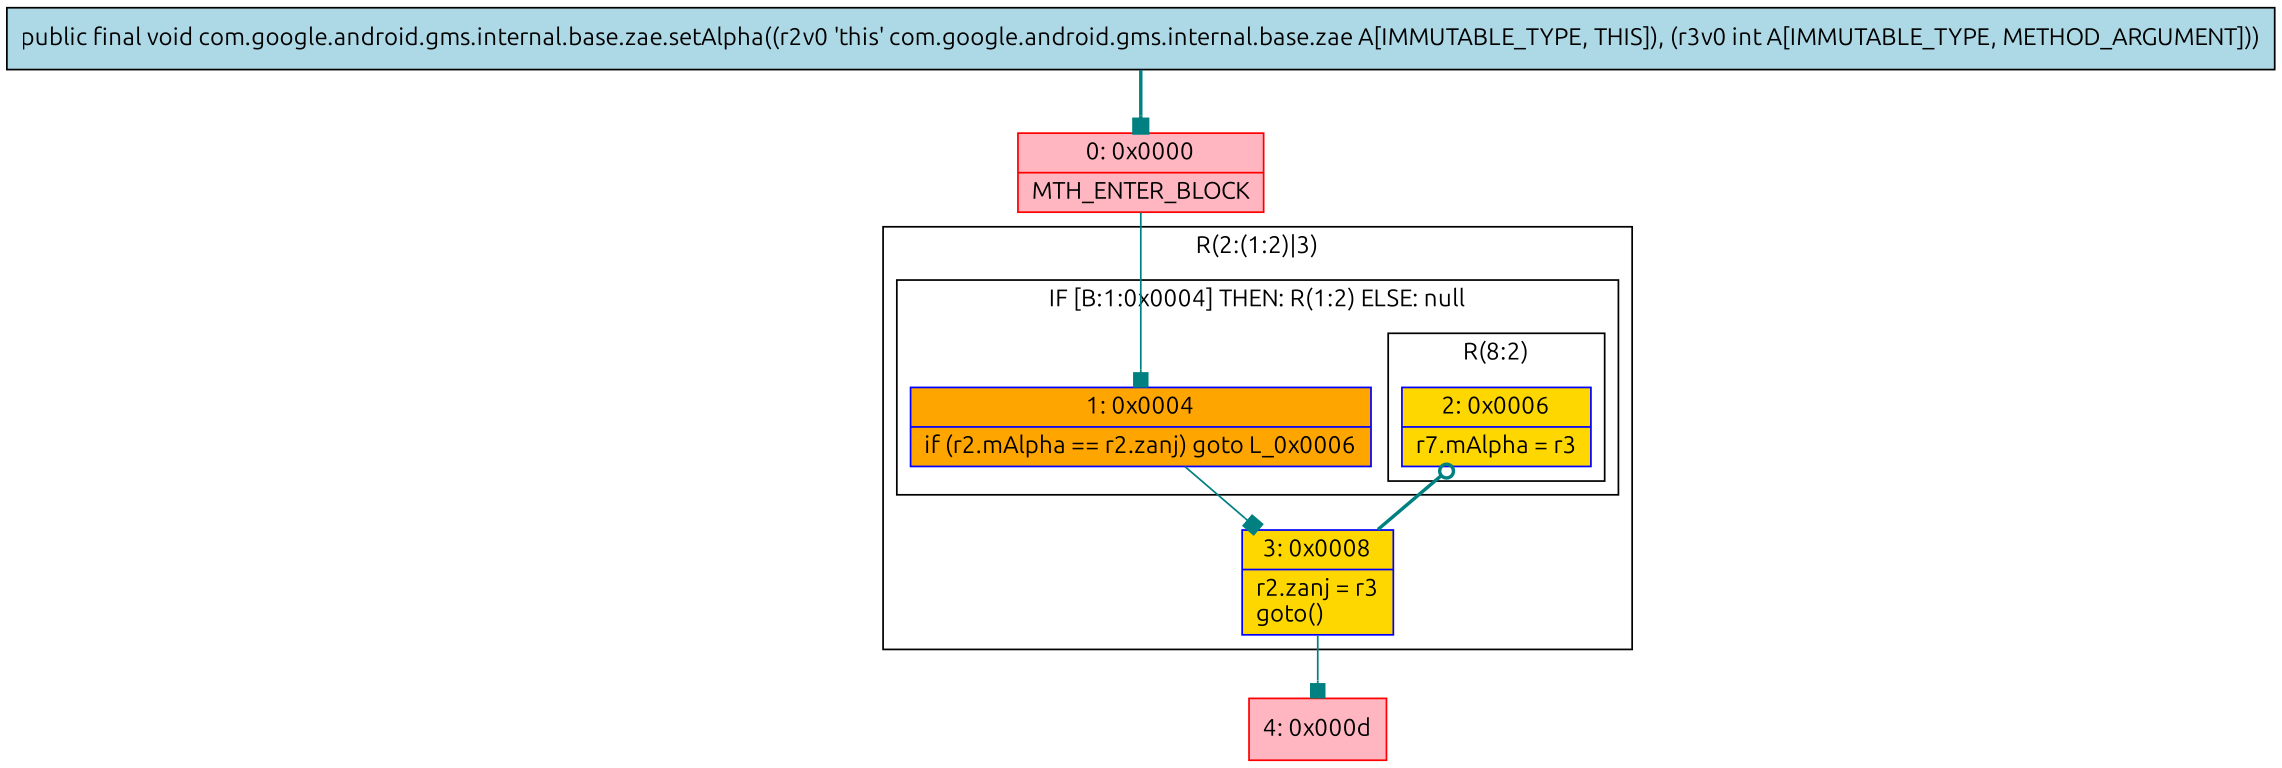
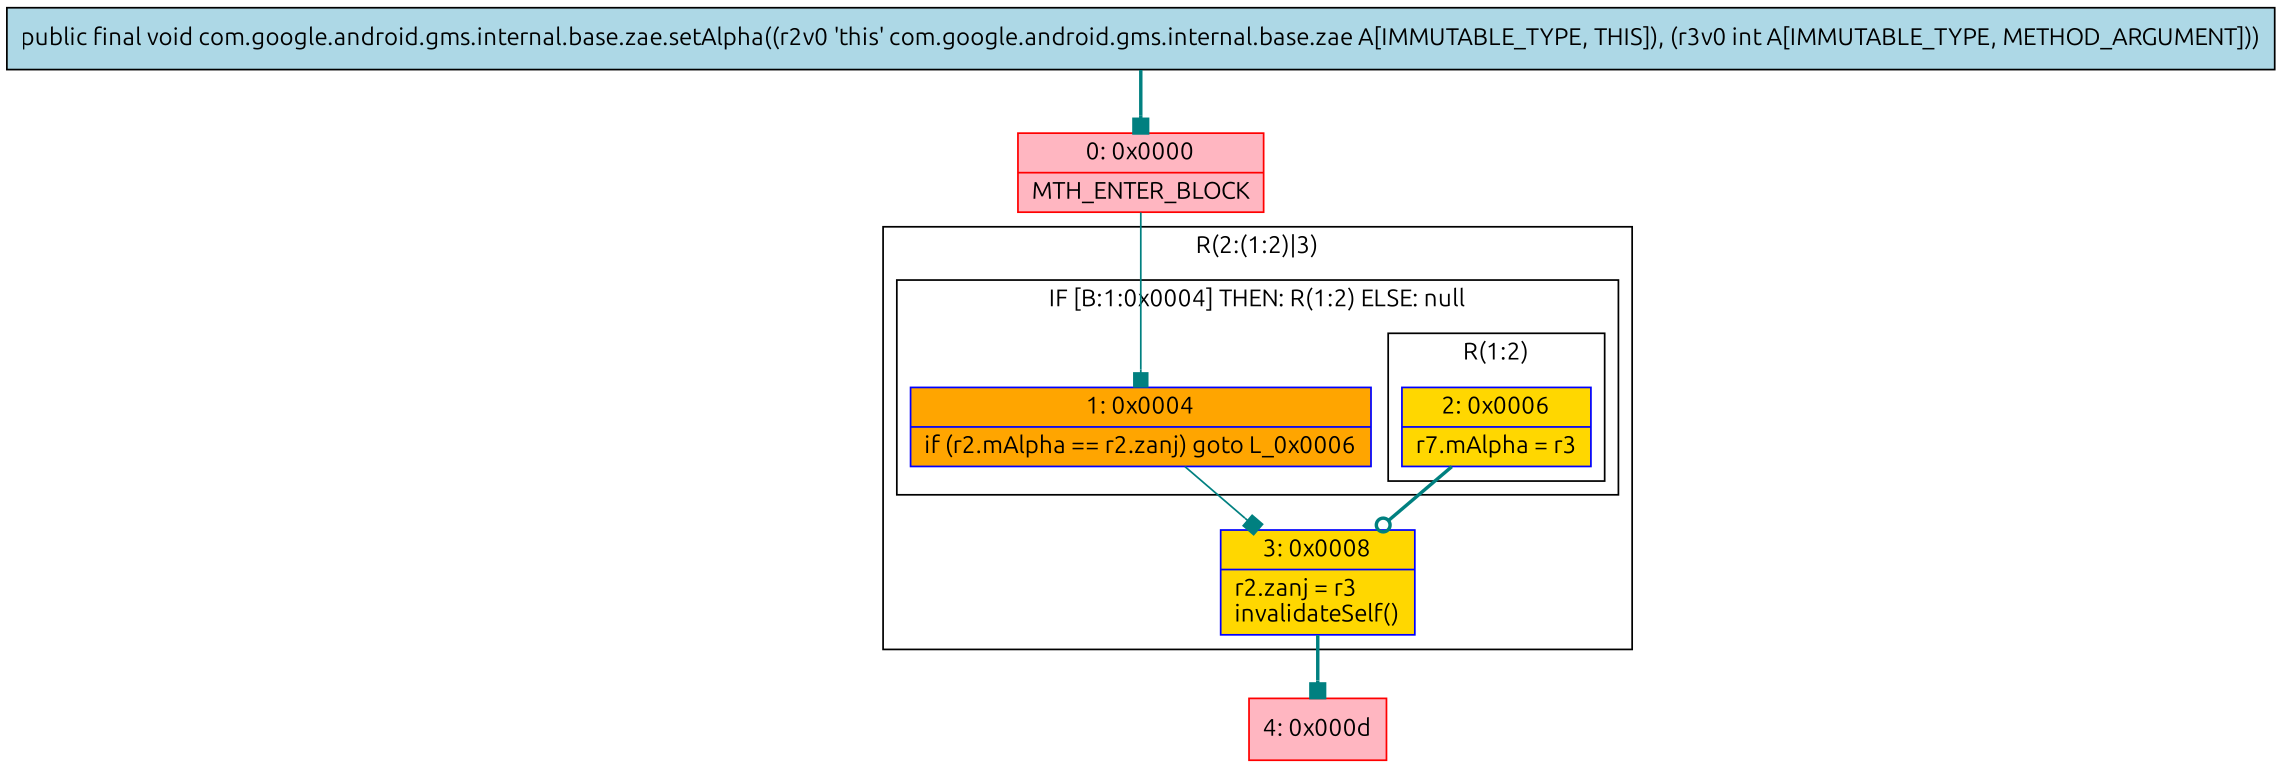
(1496, 353) -> (1496, 353)
(1406, 505) -> (1406, 505)
(1290, 614) -> (1318, 614)
(1318, 660) -> (1318, 660)
